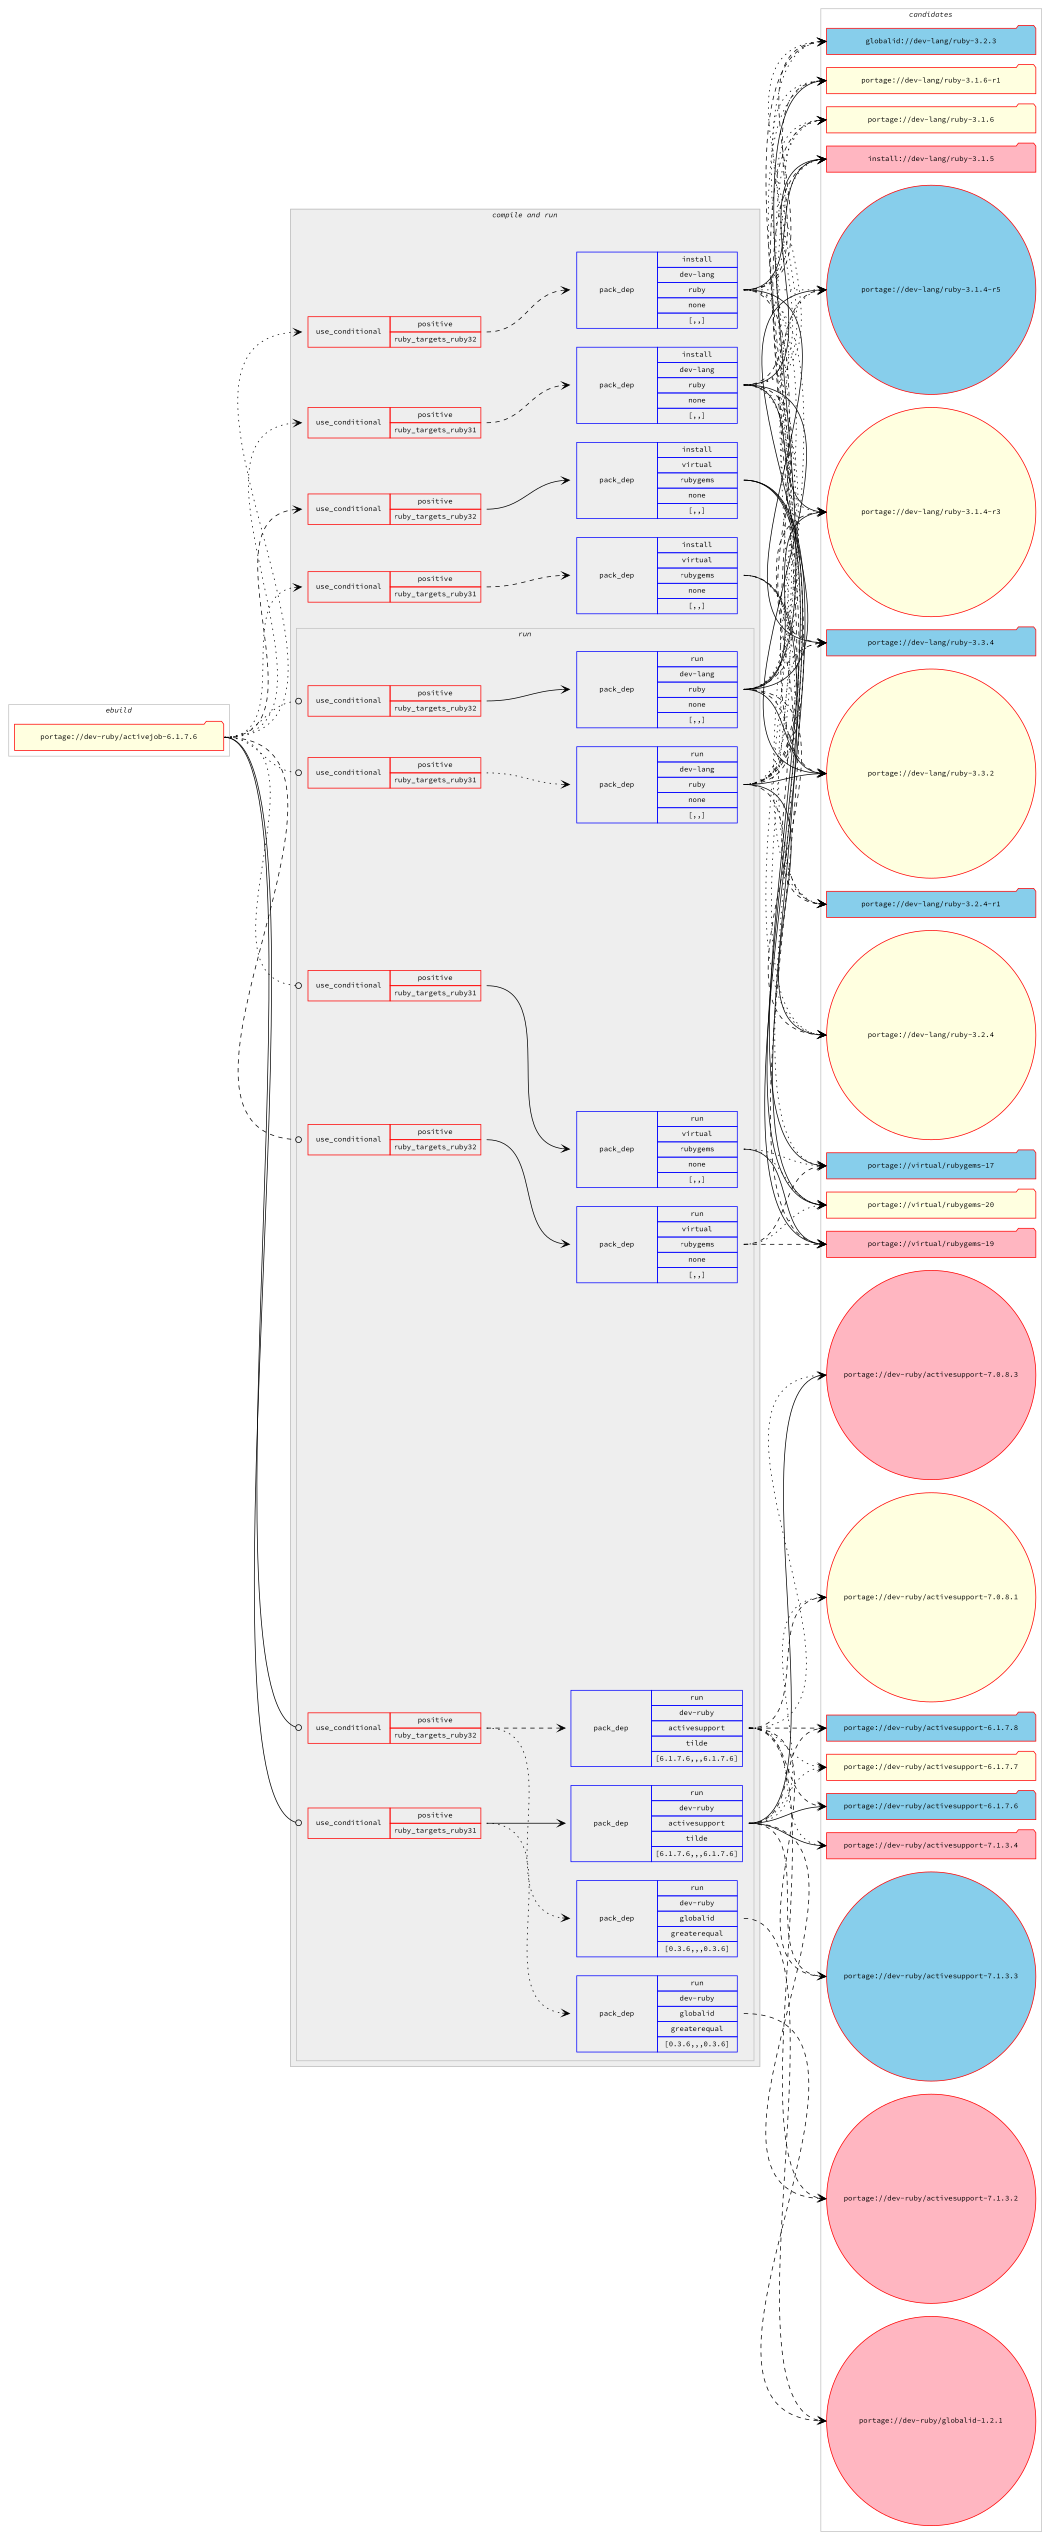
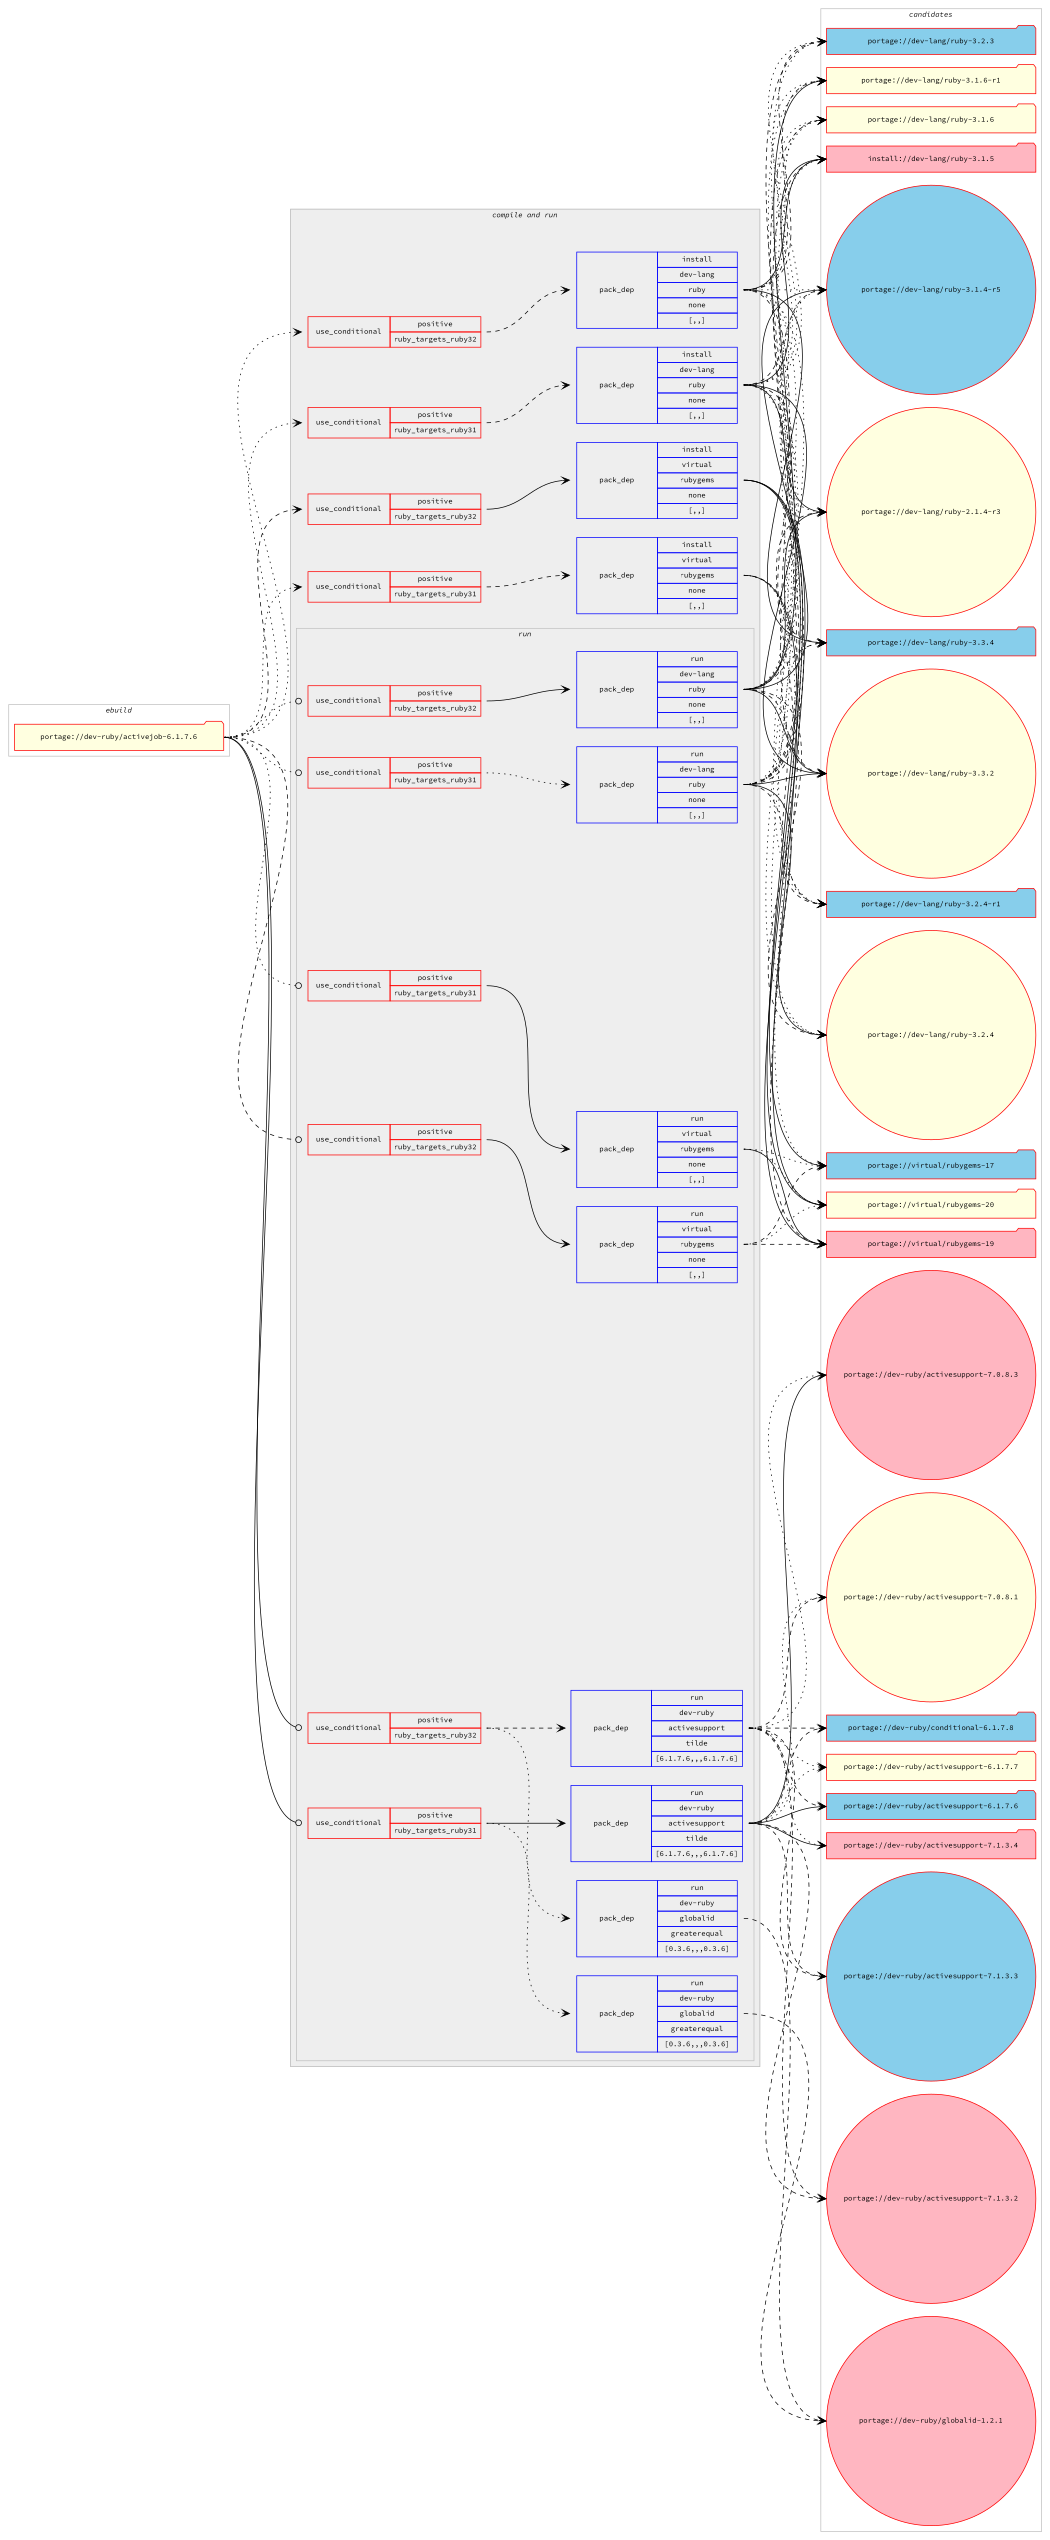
(931, 41) -> (931, 41)
(931, 512) -> (931, 512)
(931, 1728) -> (931, 1728)
